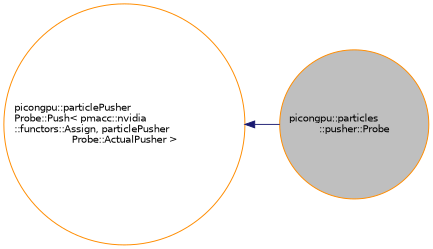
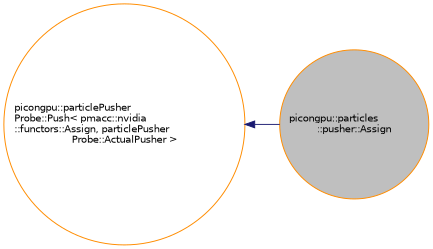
(354, 124) -> (354, 124)
